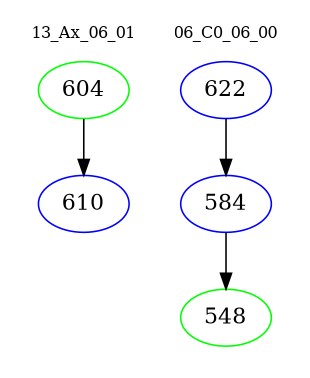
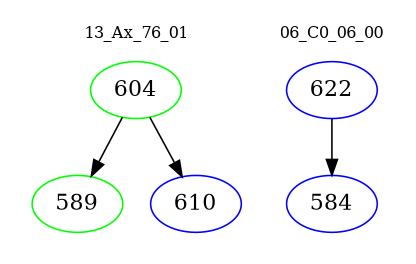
(84, 34) -> (137, 34)
none -> (77, 204)
(226, 318) -> none
